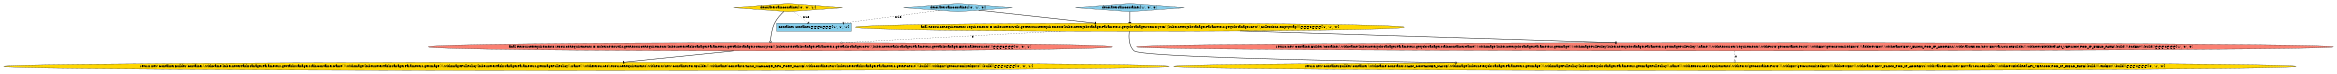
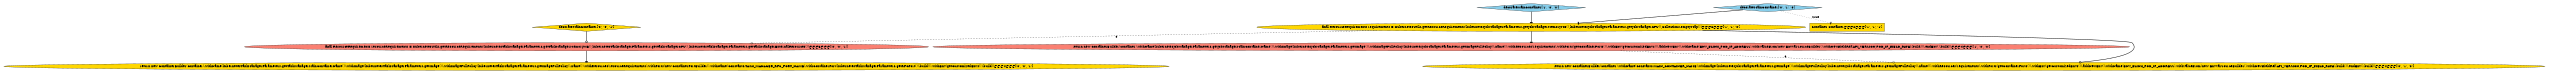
(800, 17) -> none
(892, 17) -> (1805, 17)
(814, 27) -> (1847, 27)
